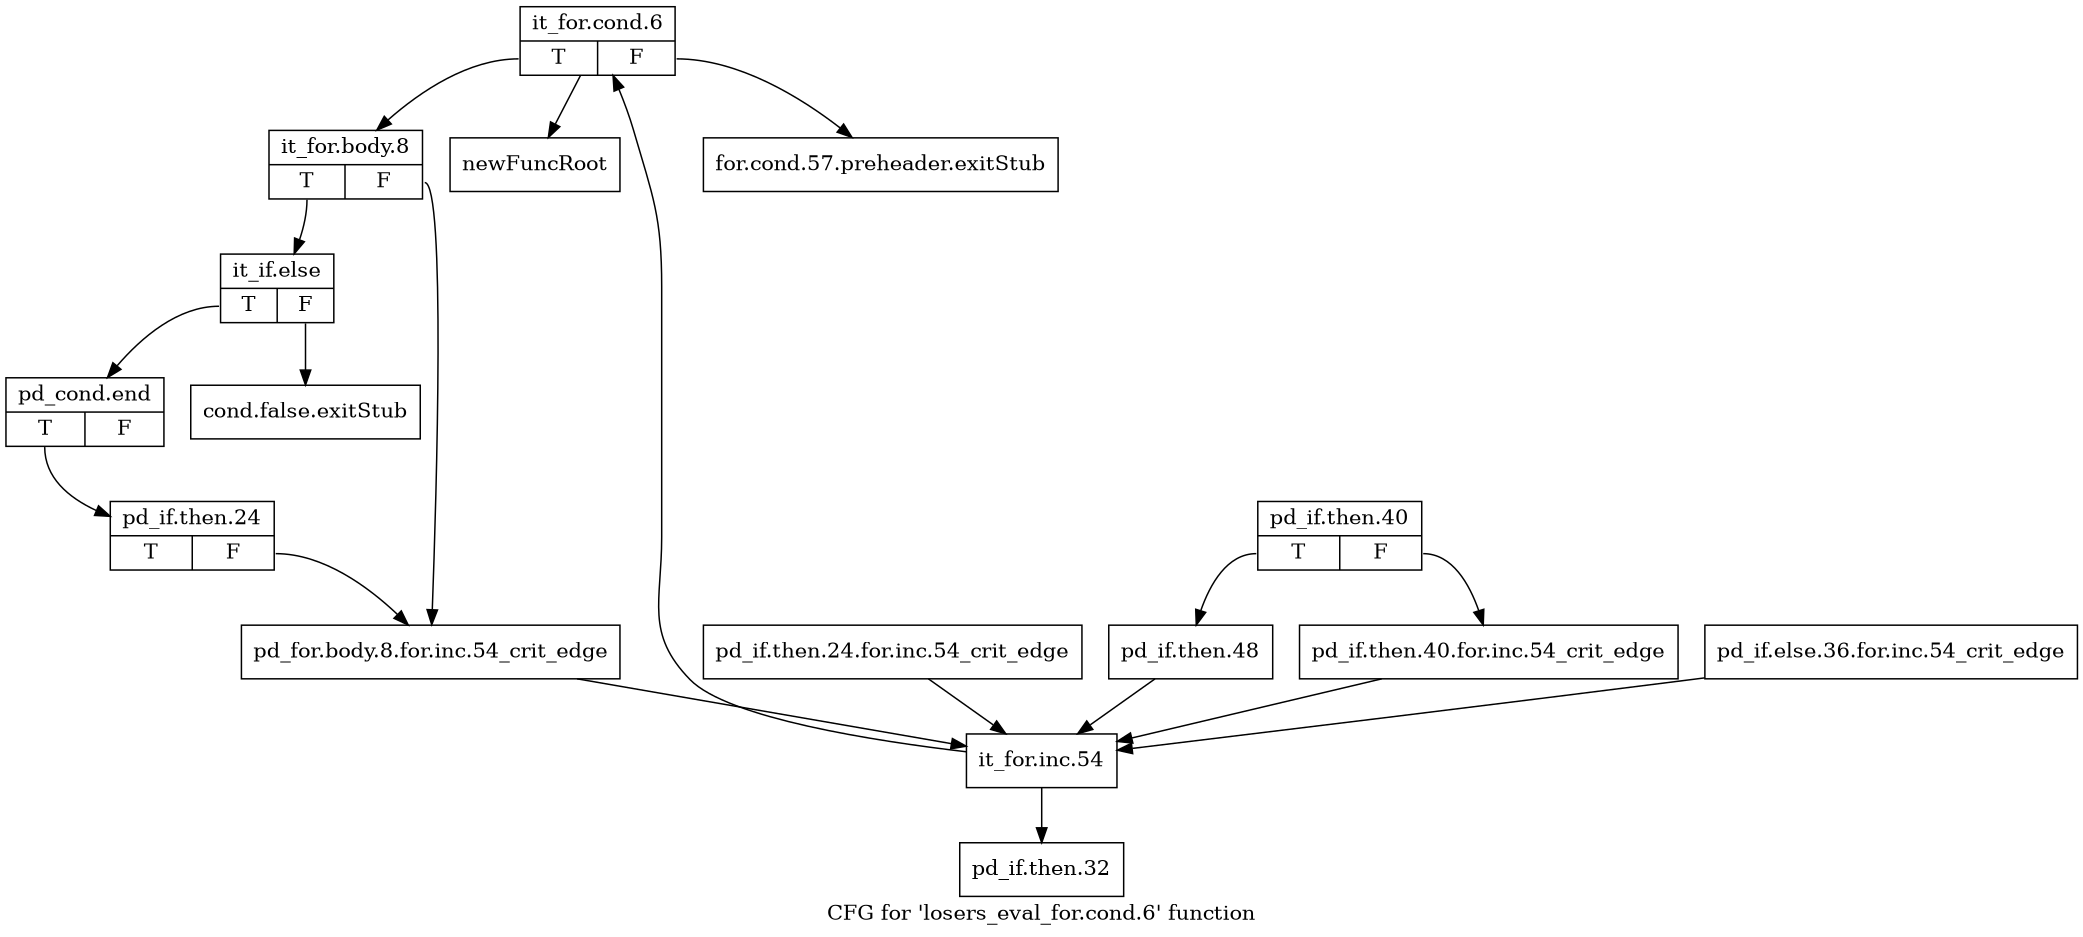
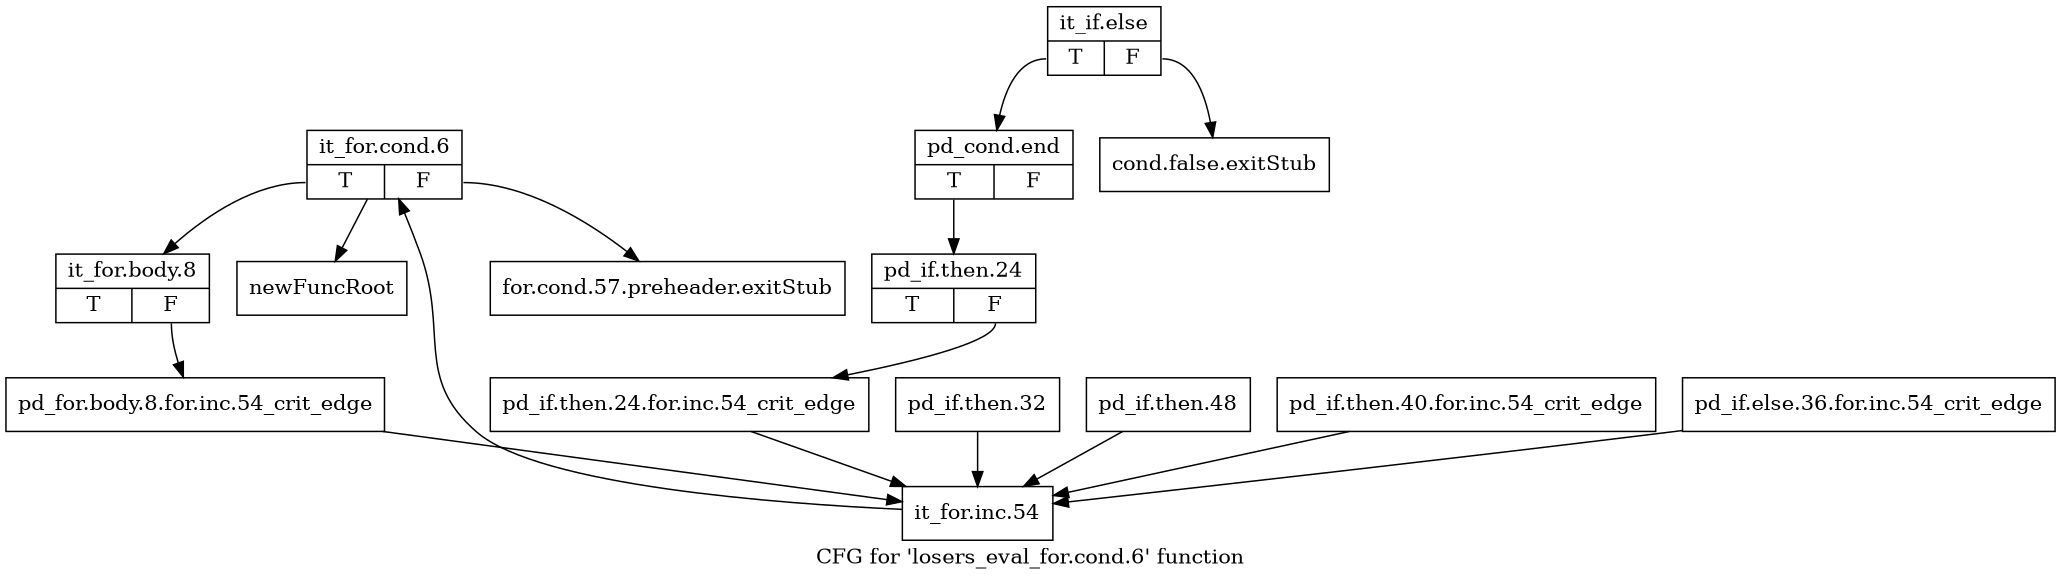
(305, 220) -> none
(1340, 536) -> none
(342, 573) -> (926, 357)
(1042, 808) -> (978, 452)
